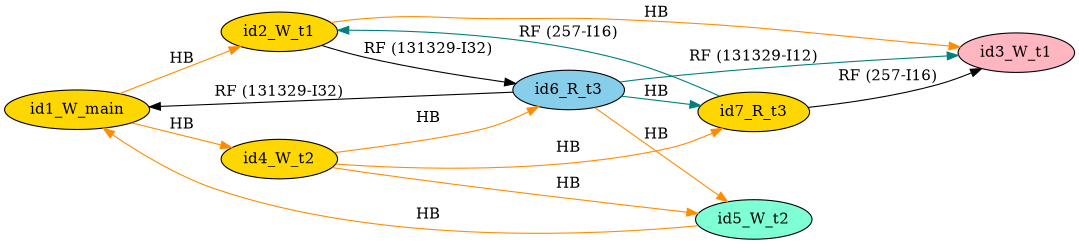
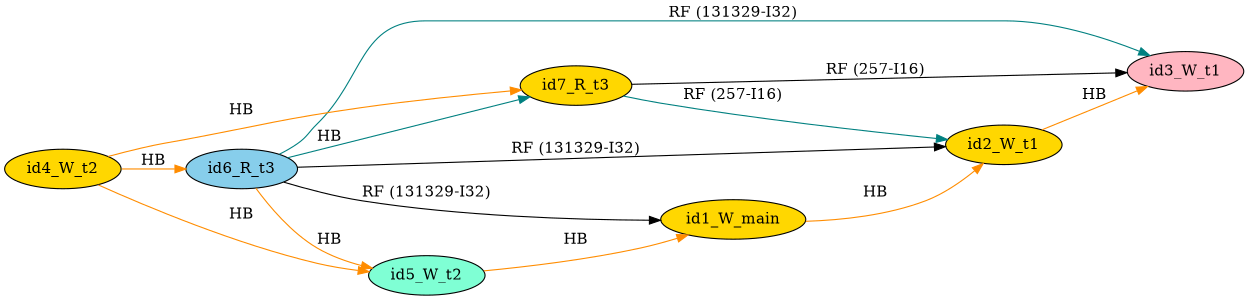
(754, 57) -> (733, 13)
(412, 67) -> (616, 157)
(176, 134) -> none
